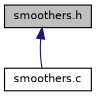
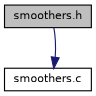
(40, 54) -> (55, 42)
